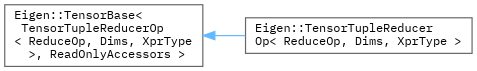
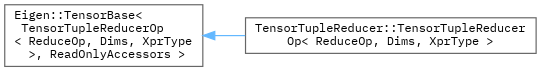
(359, 36) -> (391, 36)
